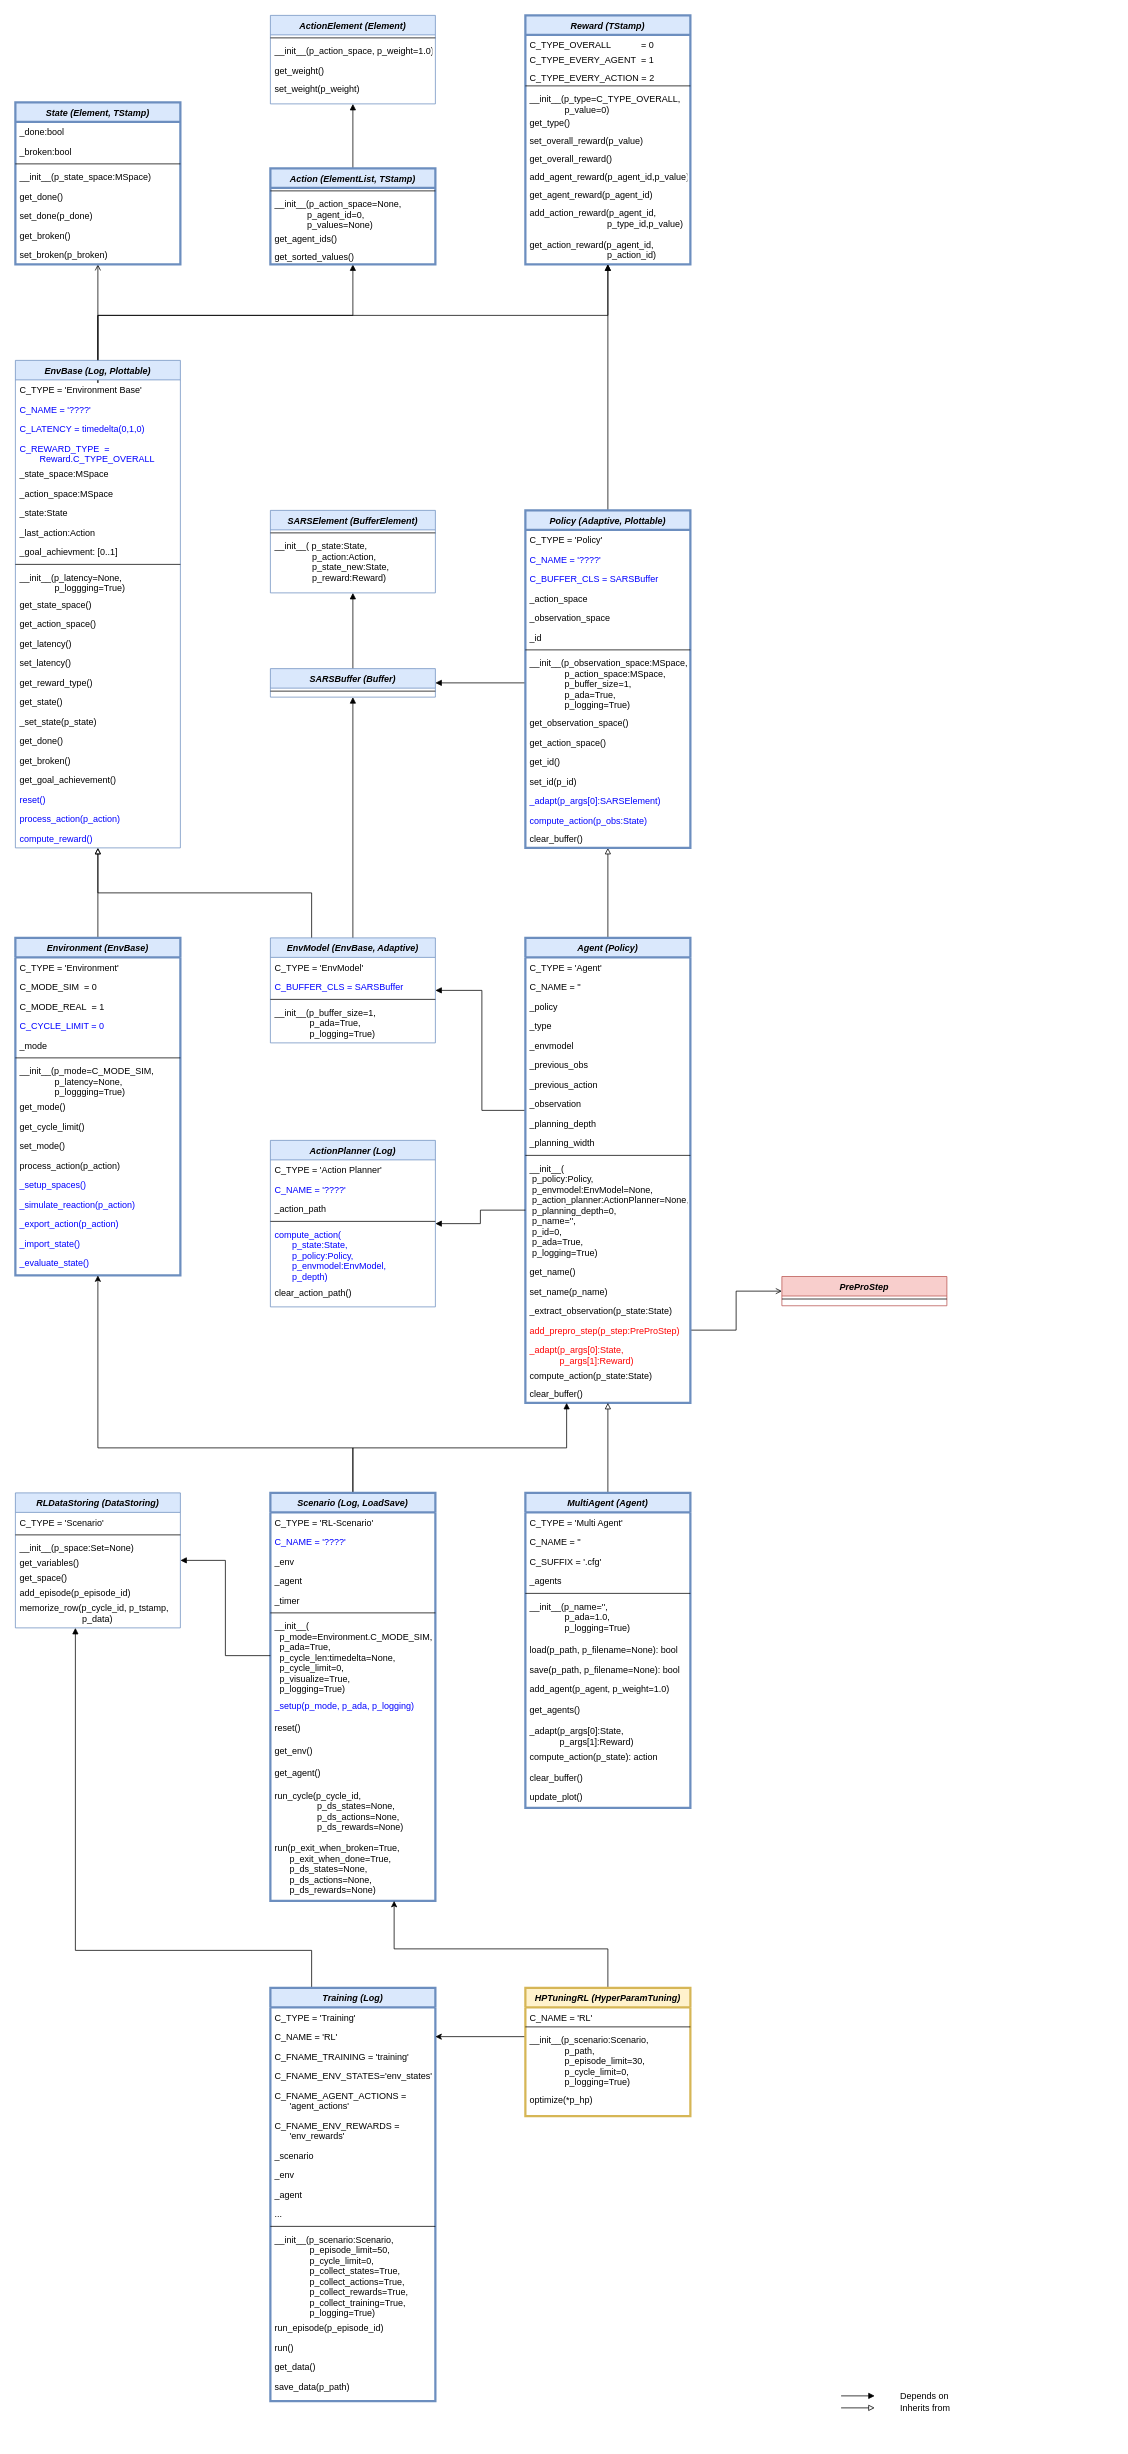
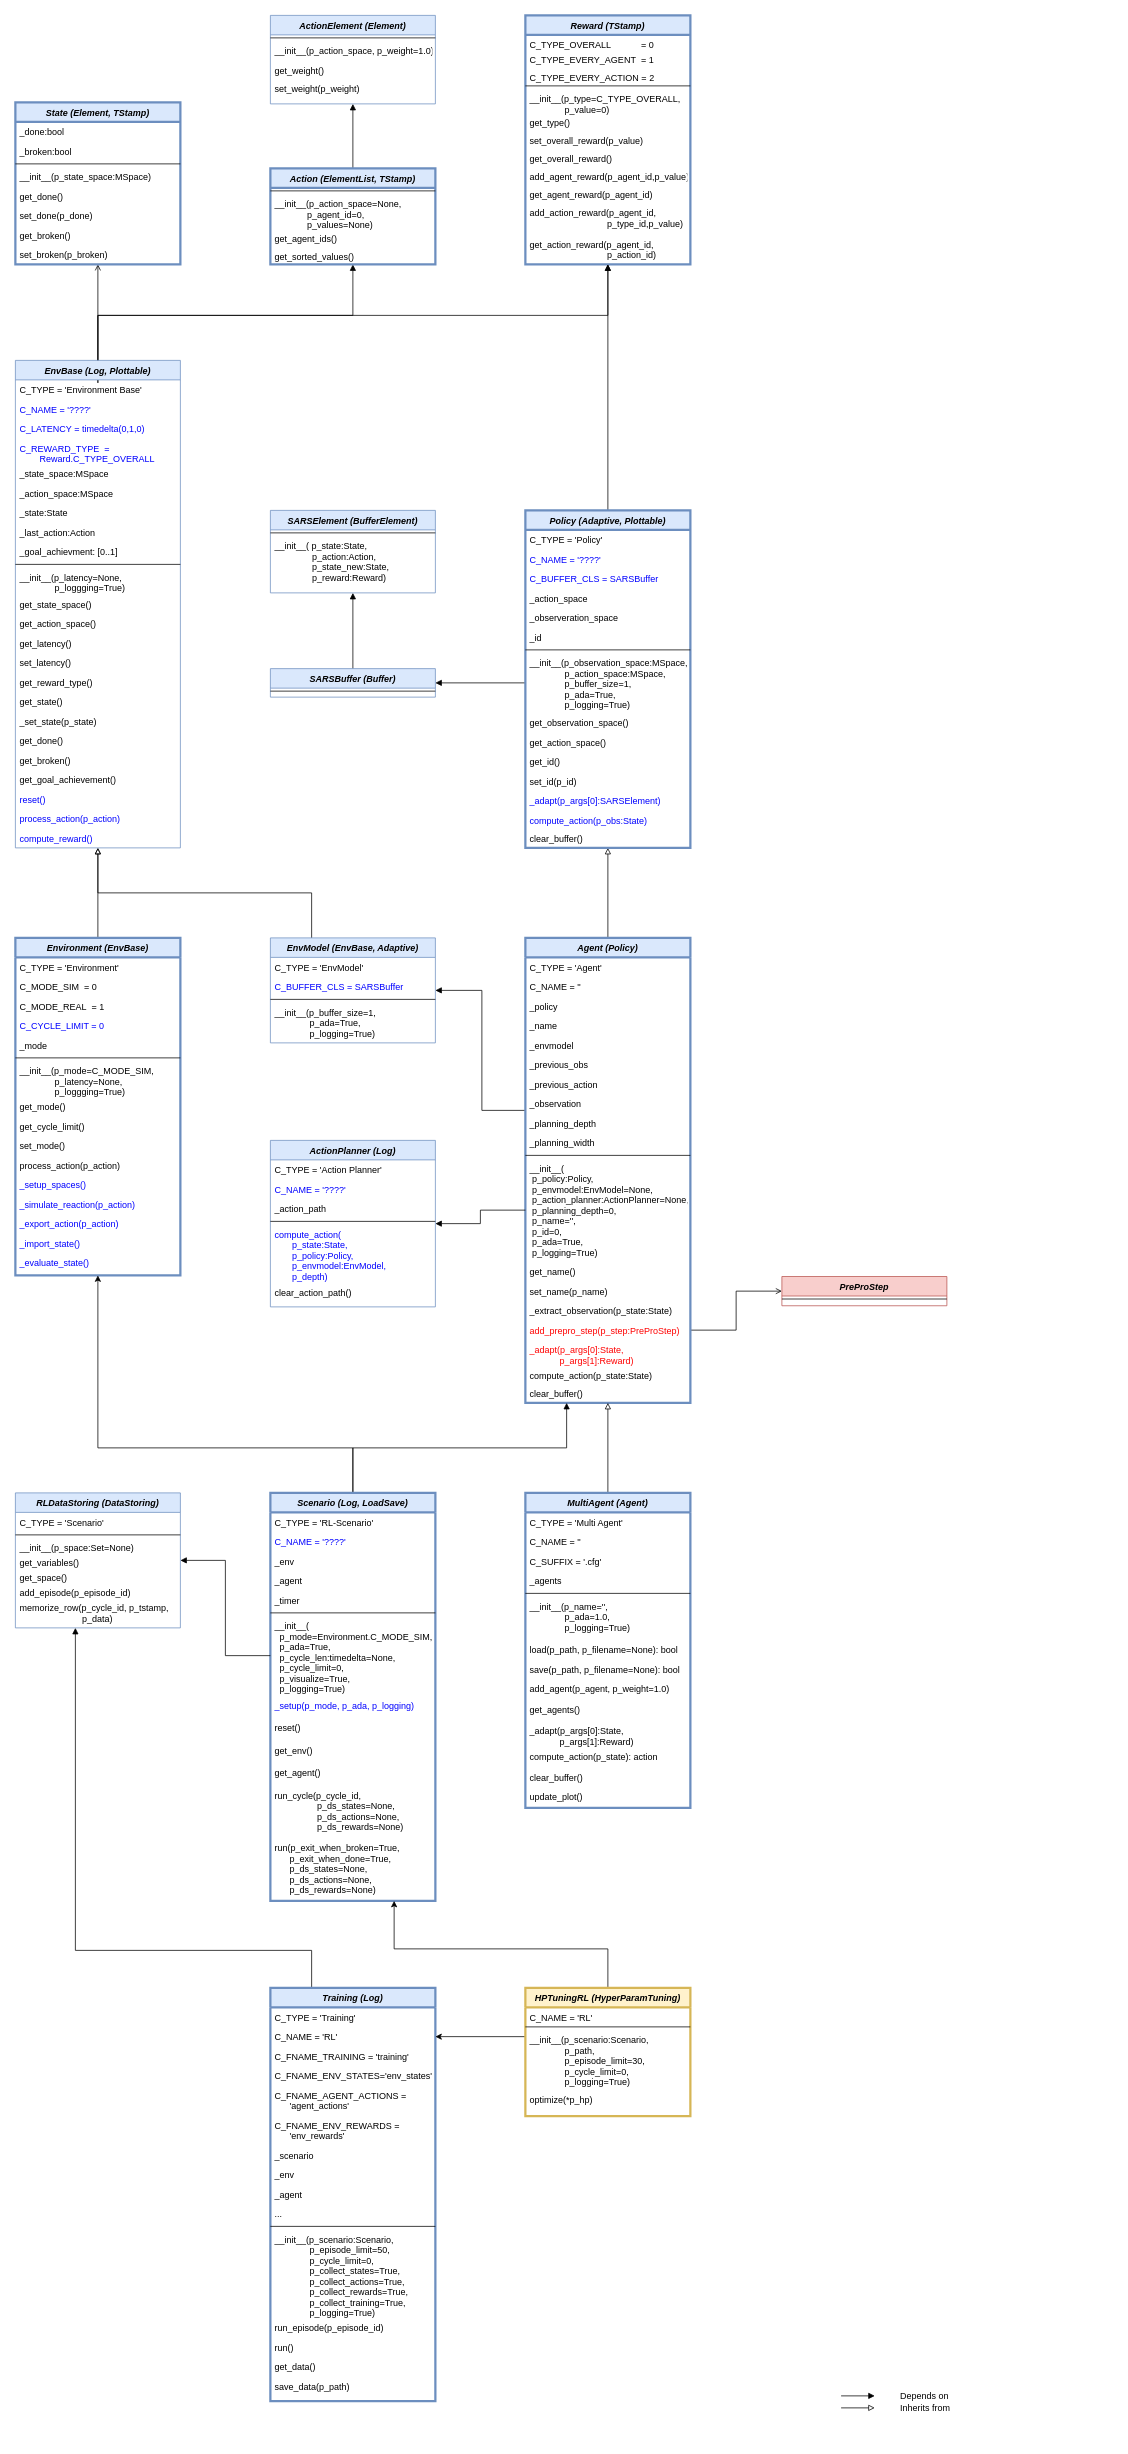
(574, 618) -> (579, 618)
(353, 704) -> none
(542, 1026) -> (542, 1026)
